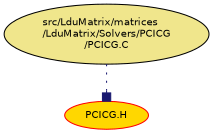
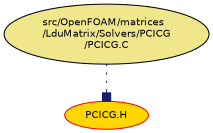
(107, 34) -> (107, 34)
